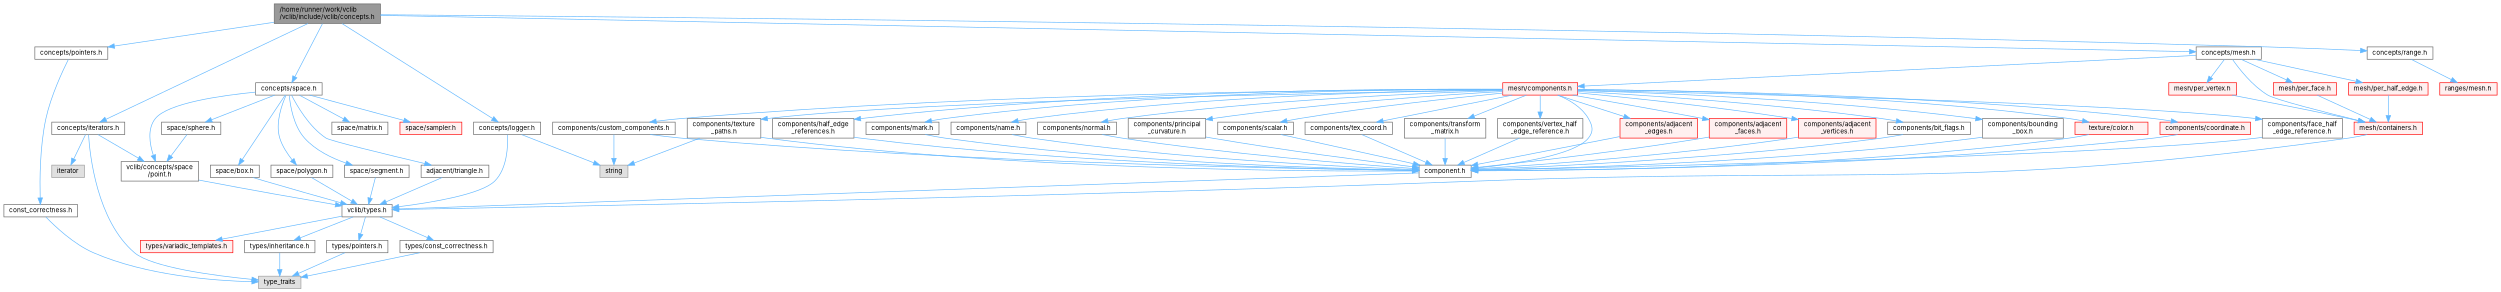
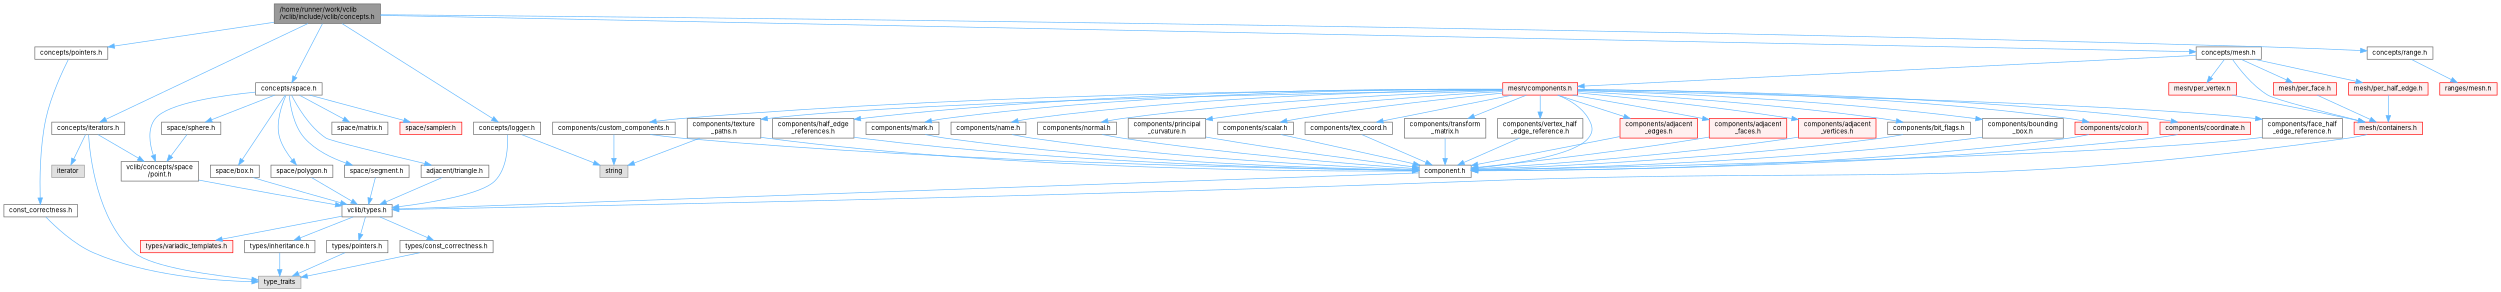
(2111, 128) -> (2111, 128)
